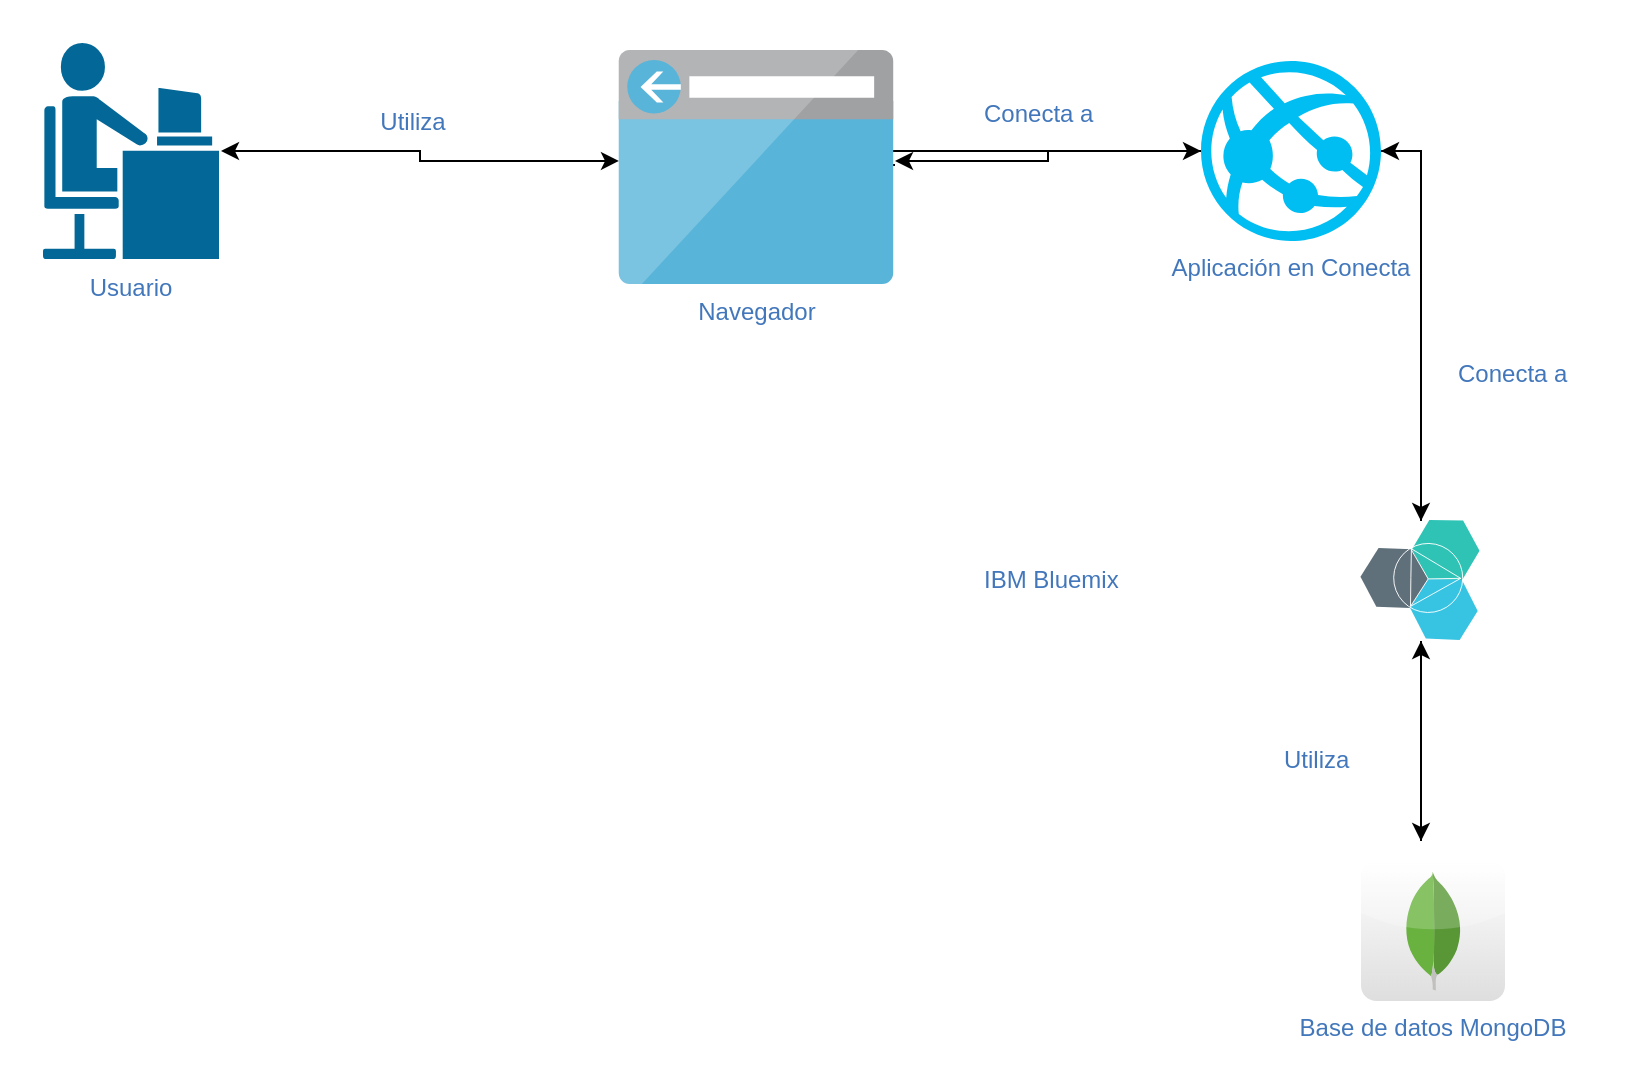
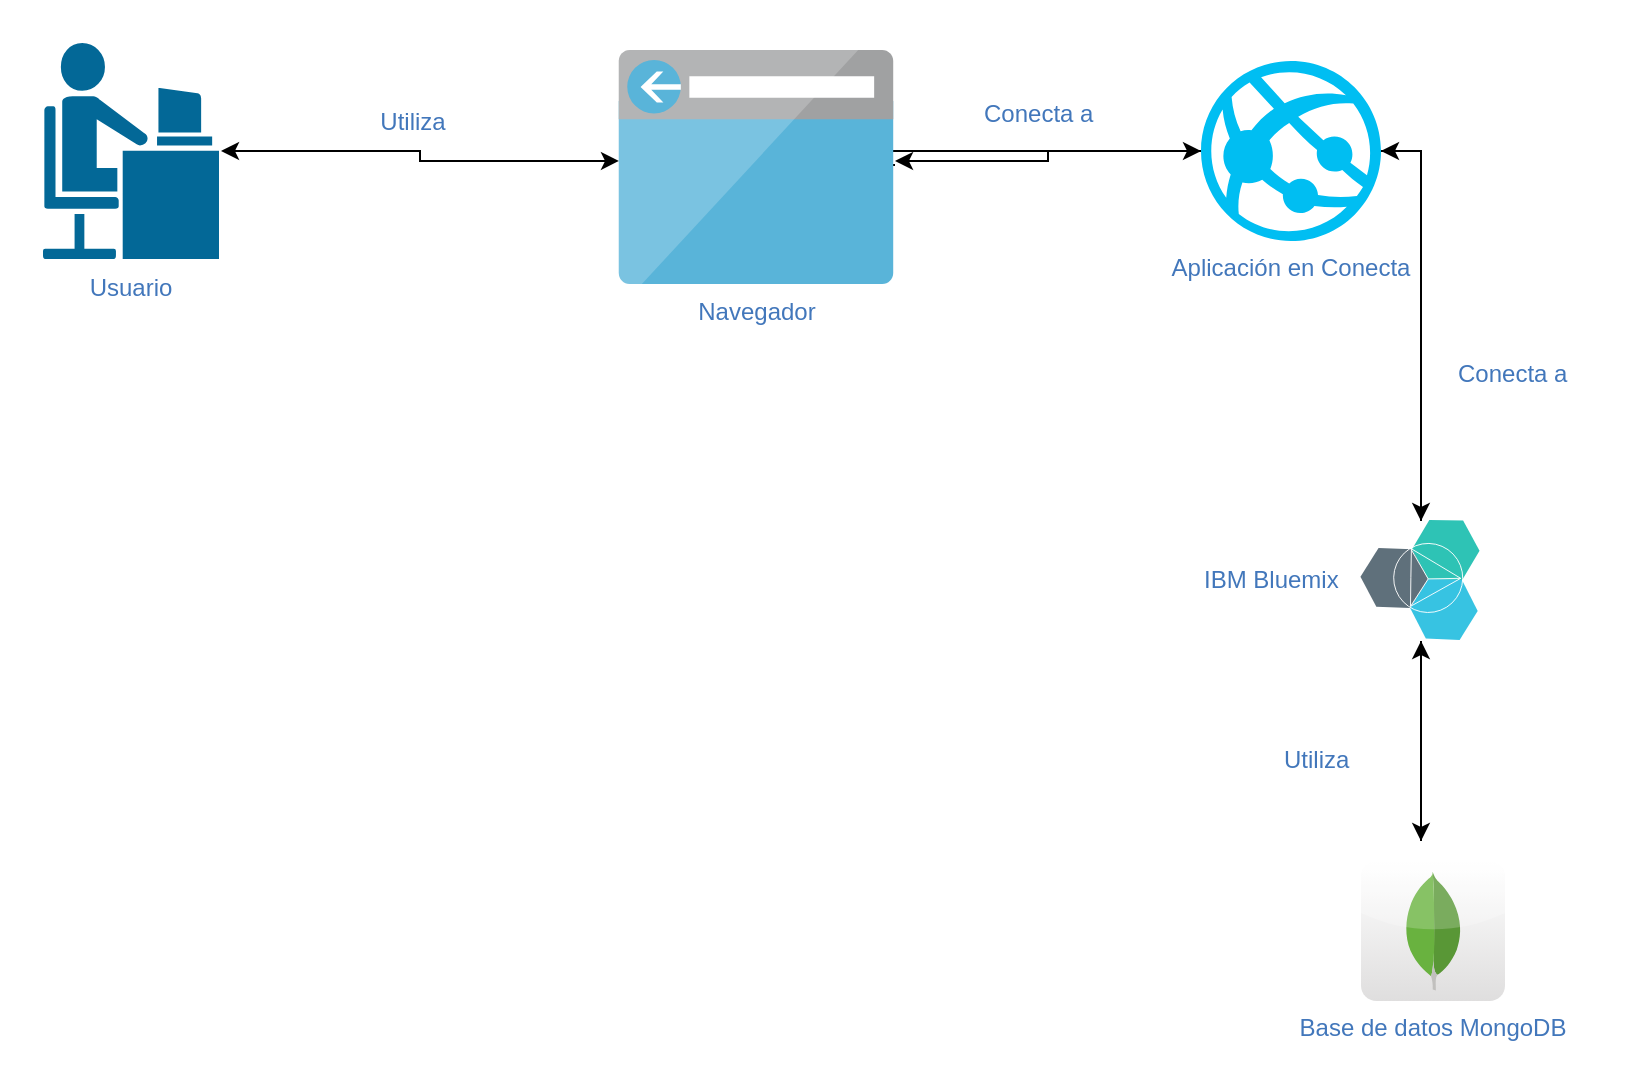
(1061, 581) -> (1281, 581)
